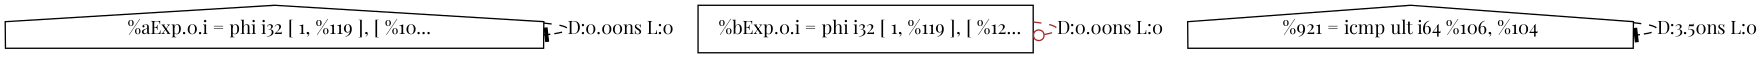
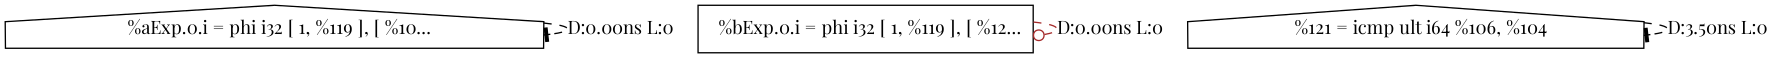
(1411, 29) -> (1416, 29)
